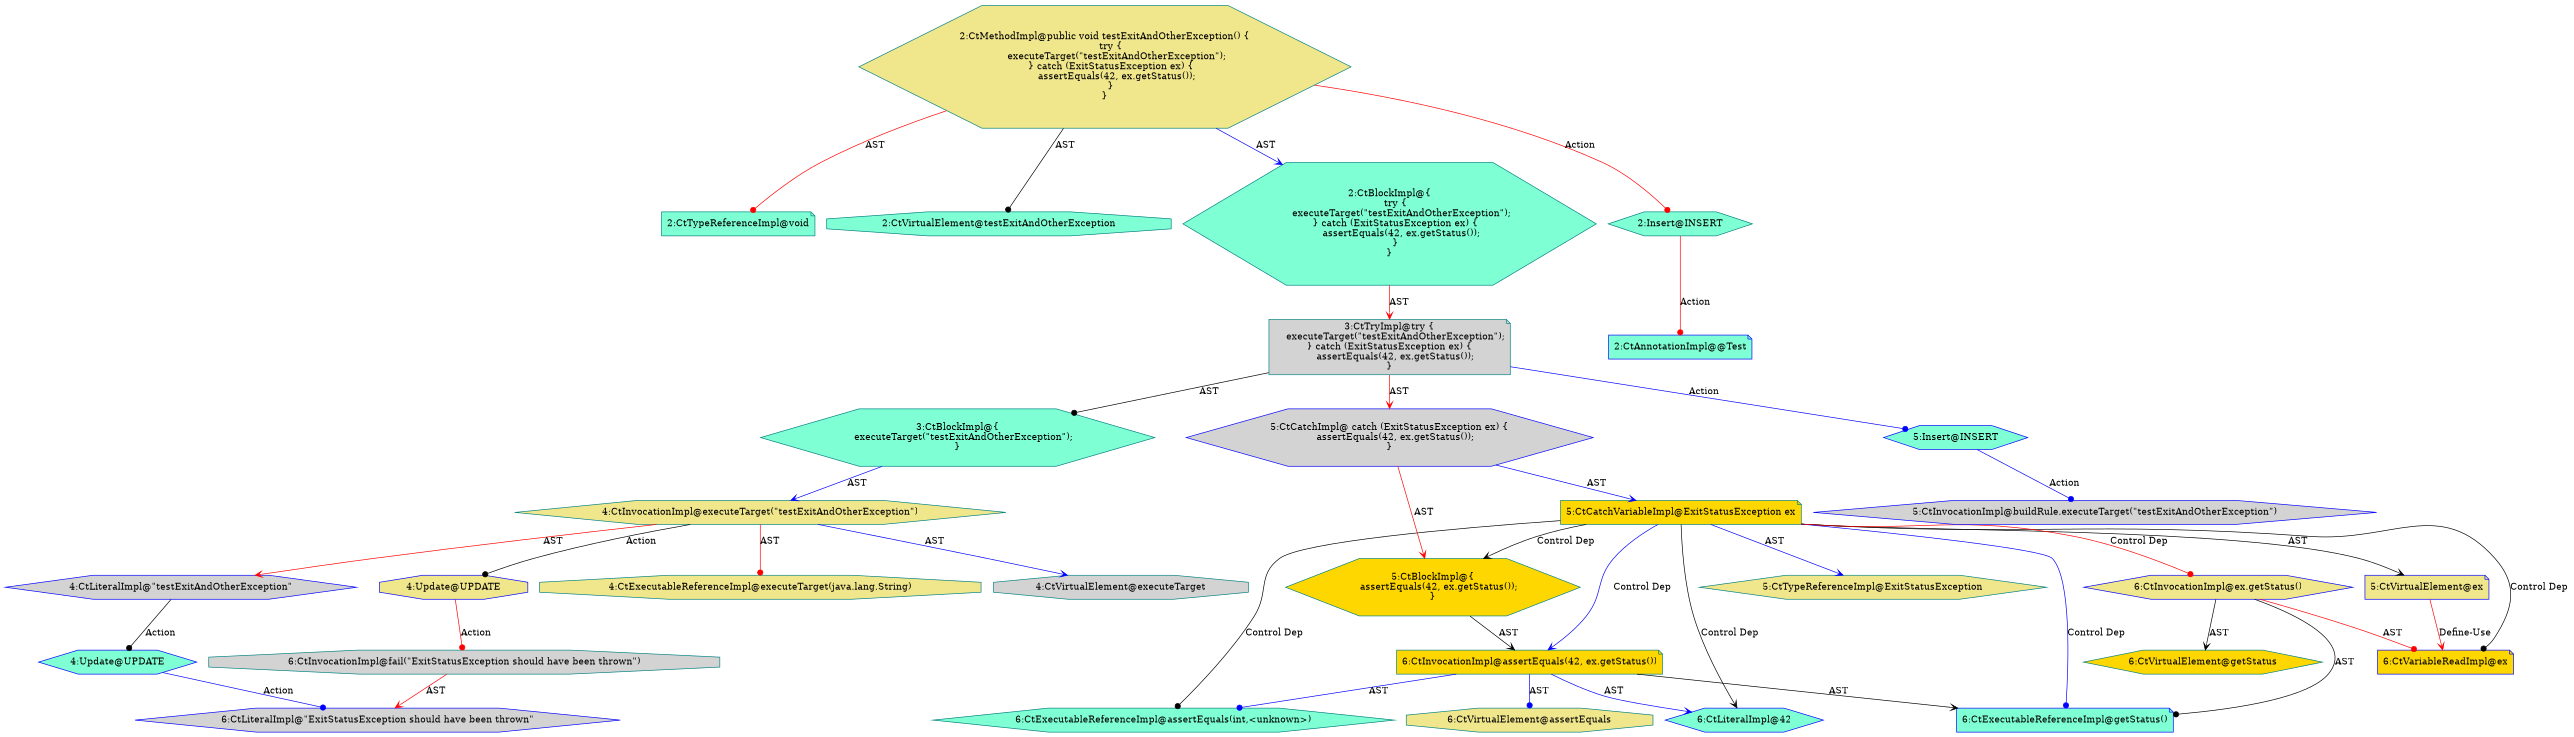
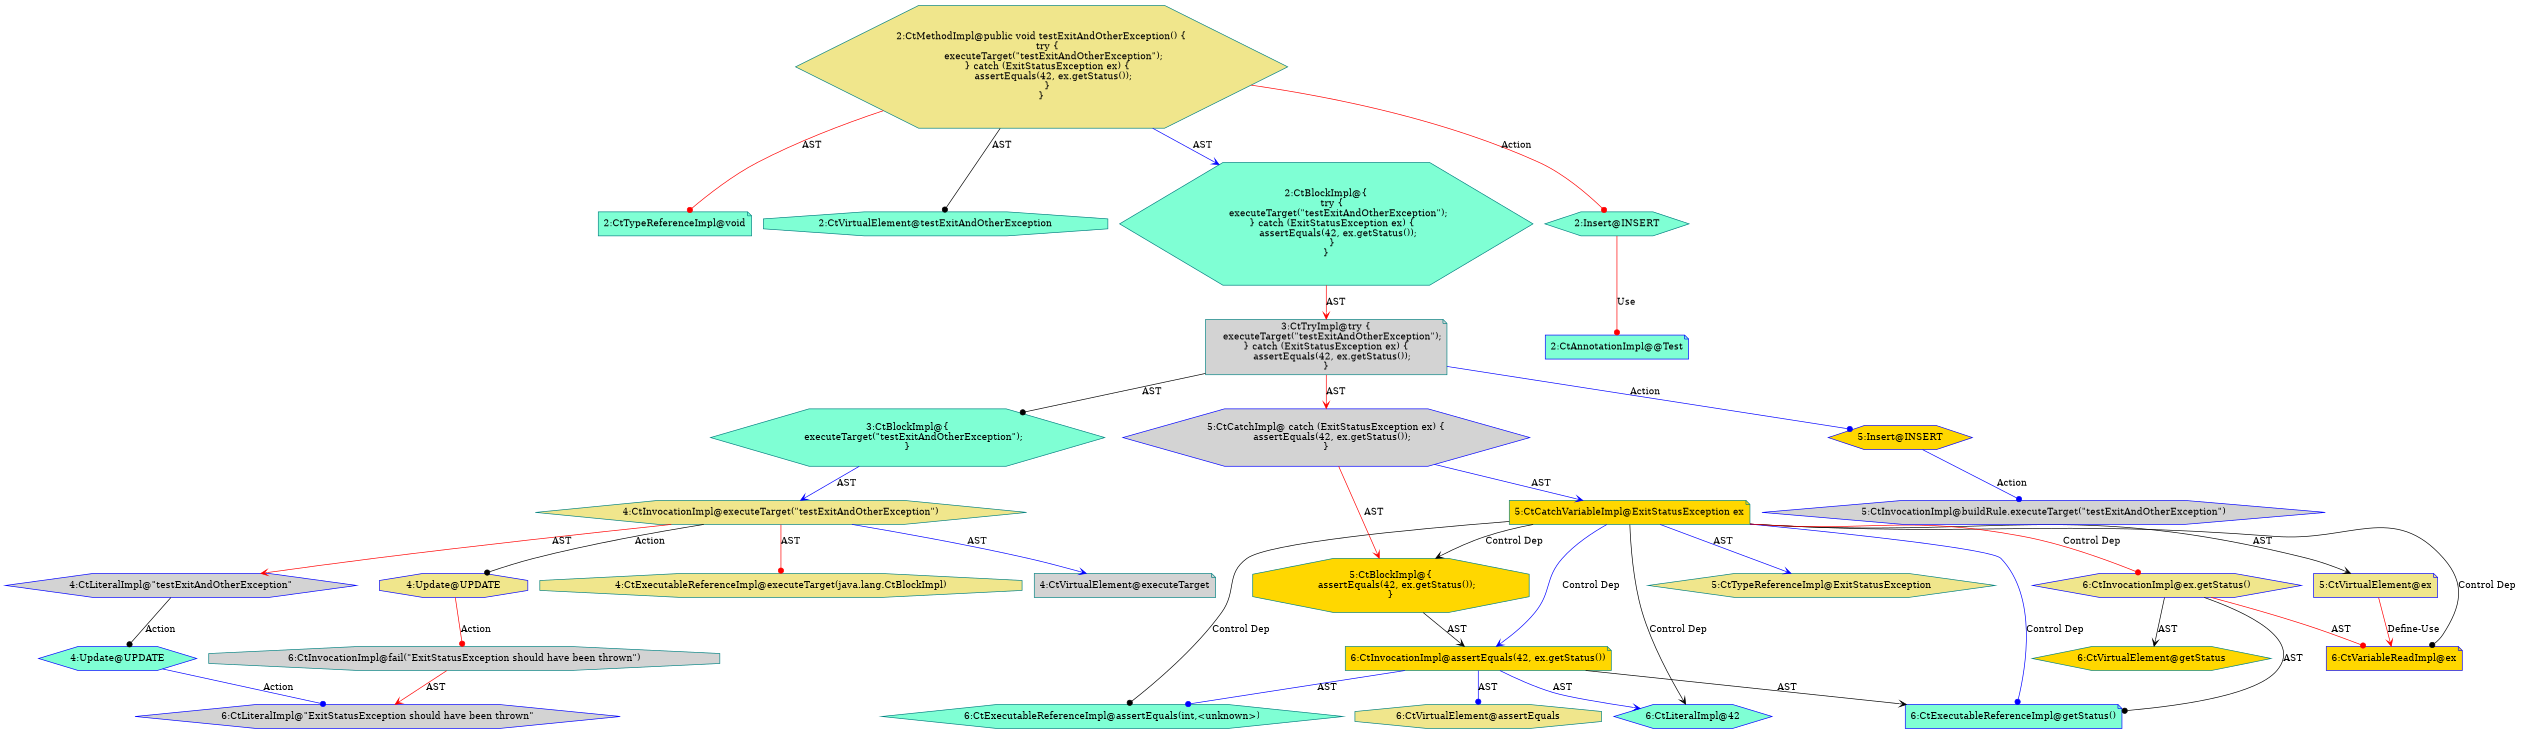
(1696, 302) -> (1626, 302)
(1956, 438) -> (1900, 438)
(760, 587) -> (781, 585)
(1121, 587) -> (1125, 585)
(1433, 587) -> (1391, 585)
